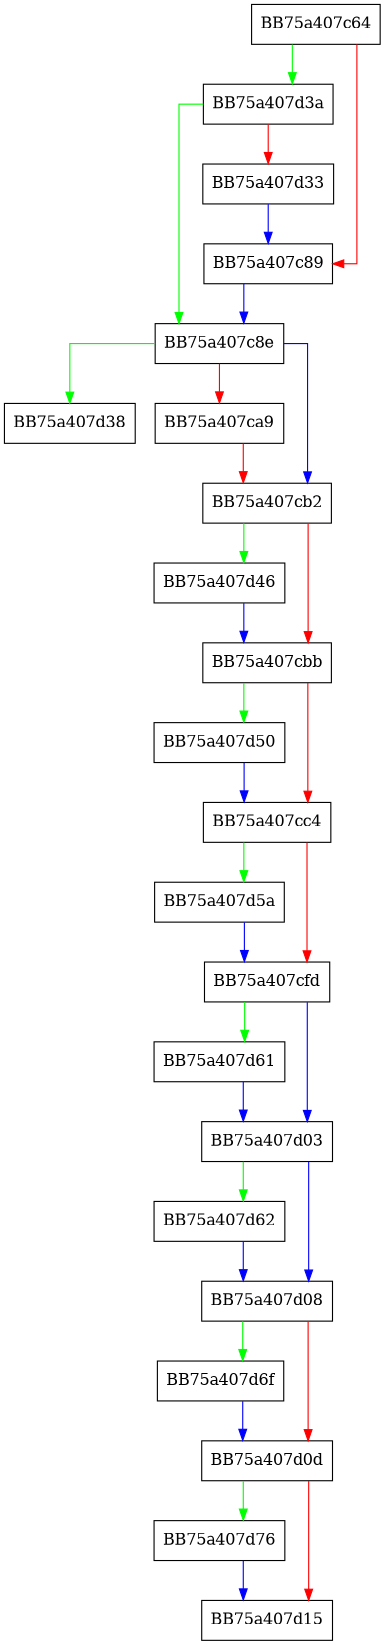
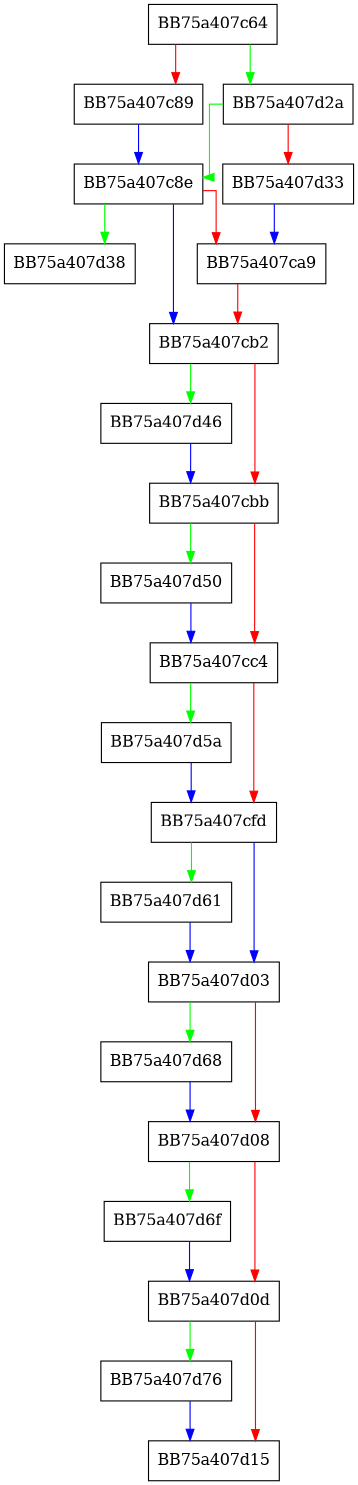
(268, 104) -> (288, 104)
(268, 218) -> (274, 218)
(309, 1216) -> (255, 1056)
(219, 1221) -> (166, 1062)
